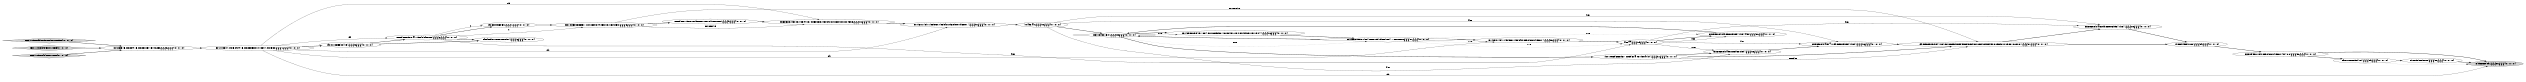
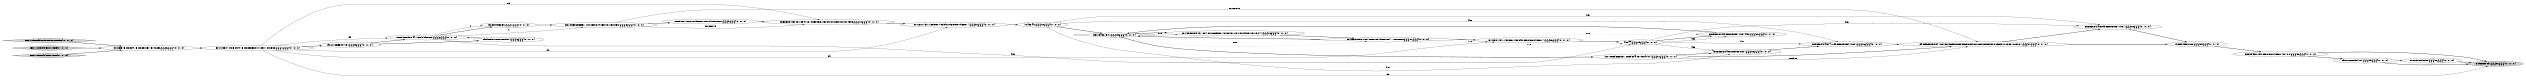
(465, 39) -> (475, 38)
(1693, 47) -> (1693, 47)
(2424, 65) -> (2424, 65)
